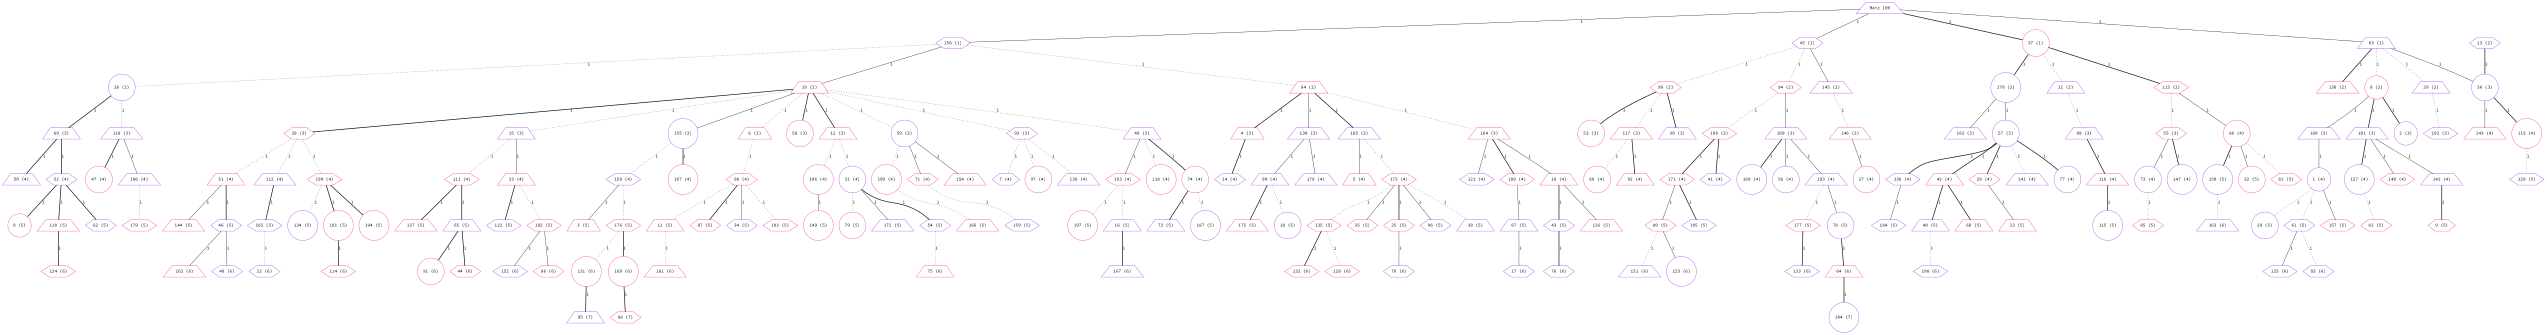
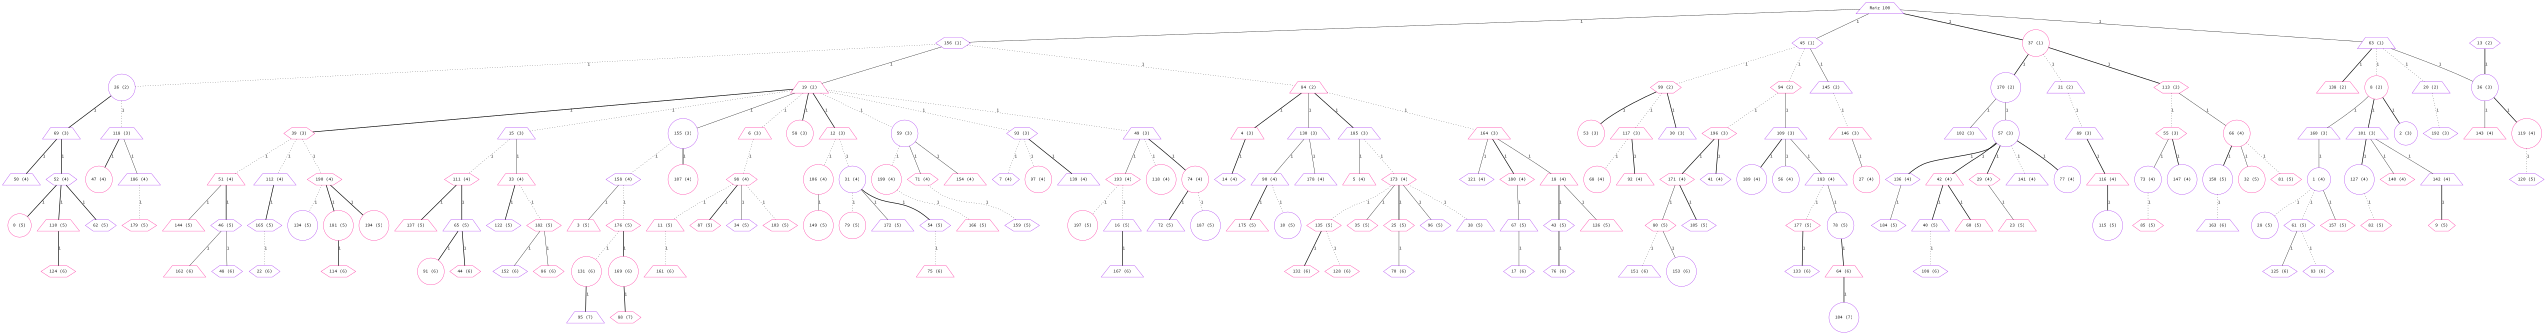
(1050, 156) -> (1050, 156)
